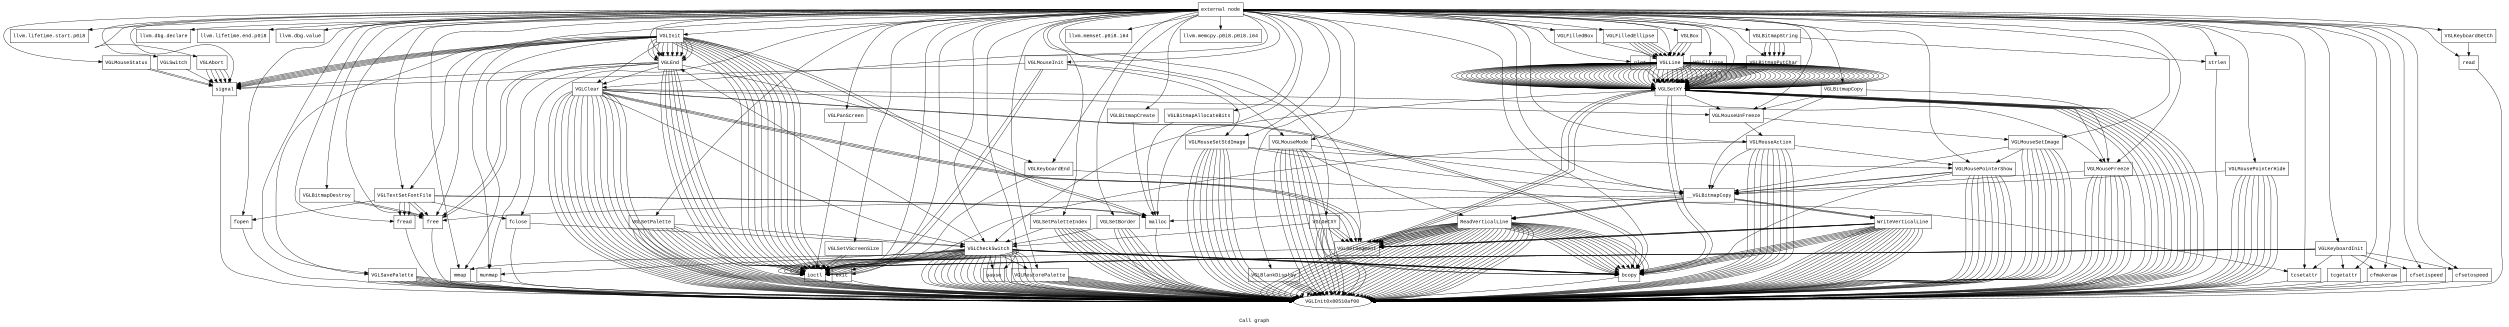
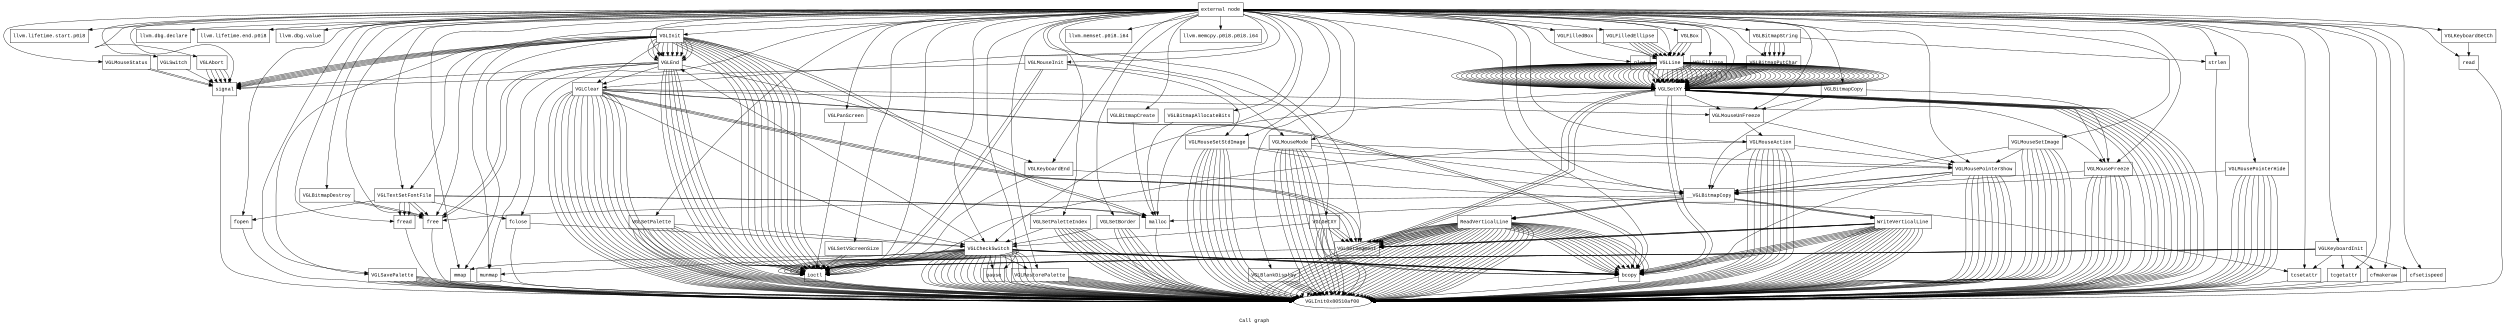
(1884, 129) -> (1857, 142)
(1370, 183) -> (1630, 155)
(842, 275) -> none
(2472, 275) -> none
